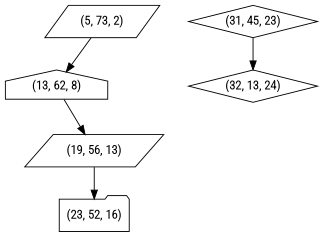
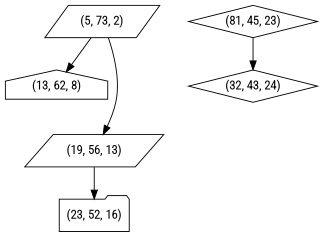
(253, 22) -> (253, 22)
(253, 86) -> (253, 86)
(72, 113) -> (117, 82)
